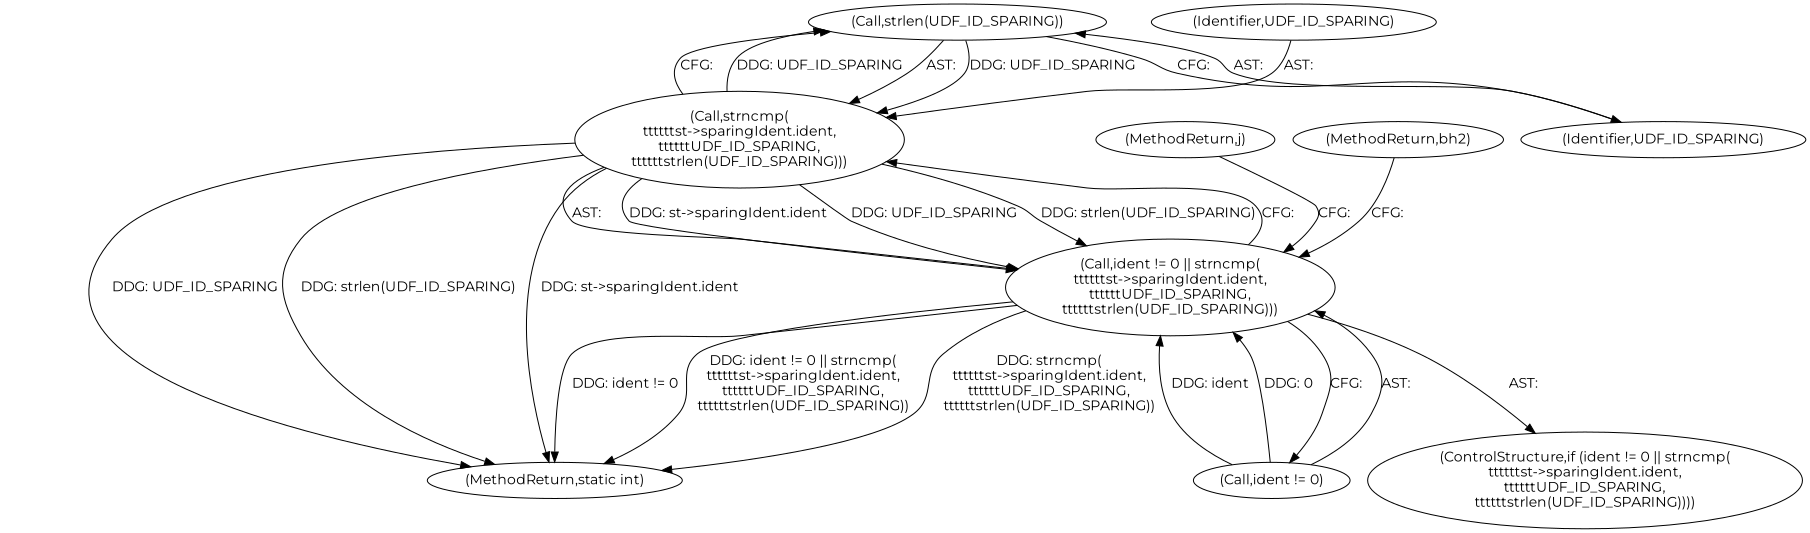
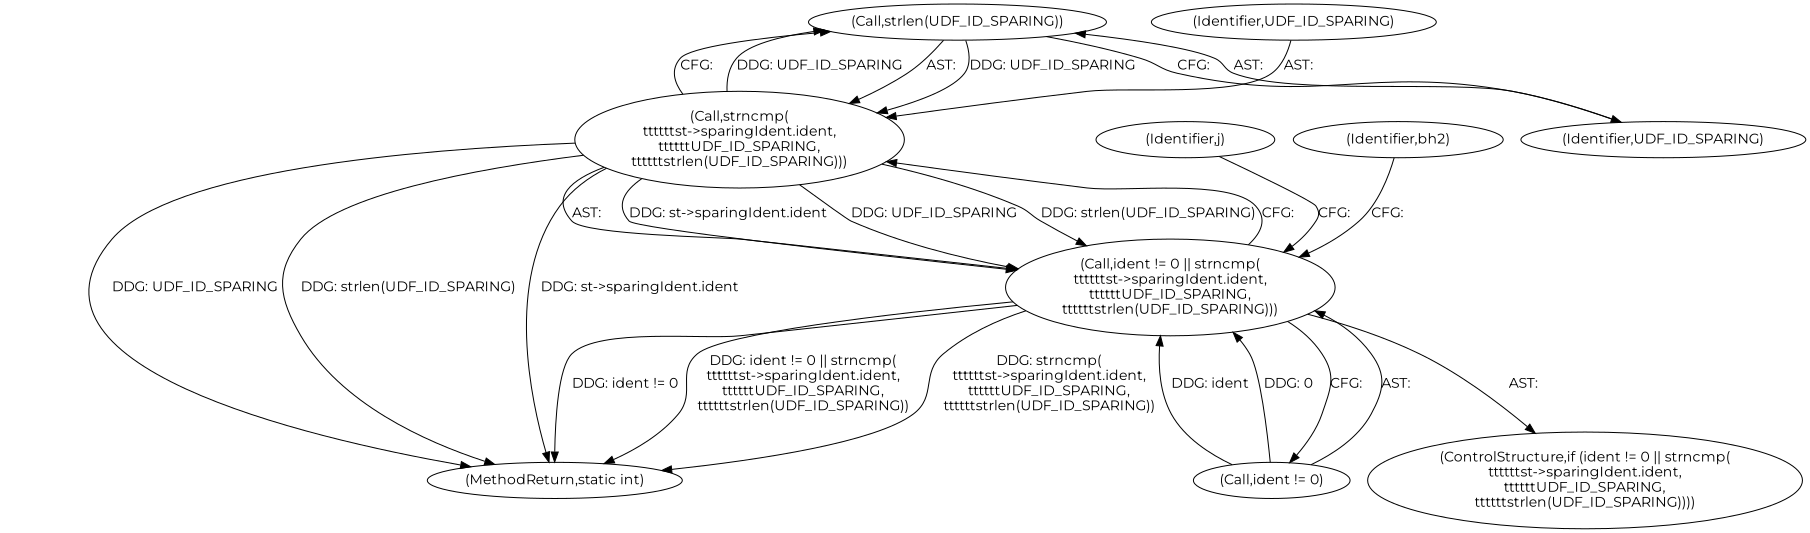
(1185, 140) -> (1185, 140)
(1398, 140) -> (1398, 140)
